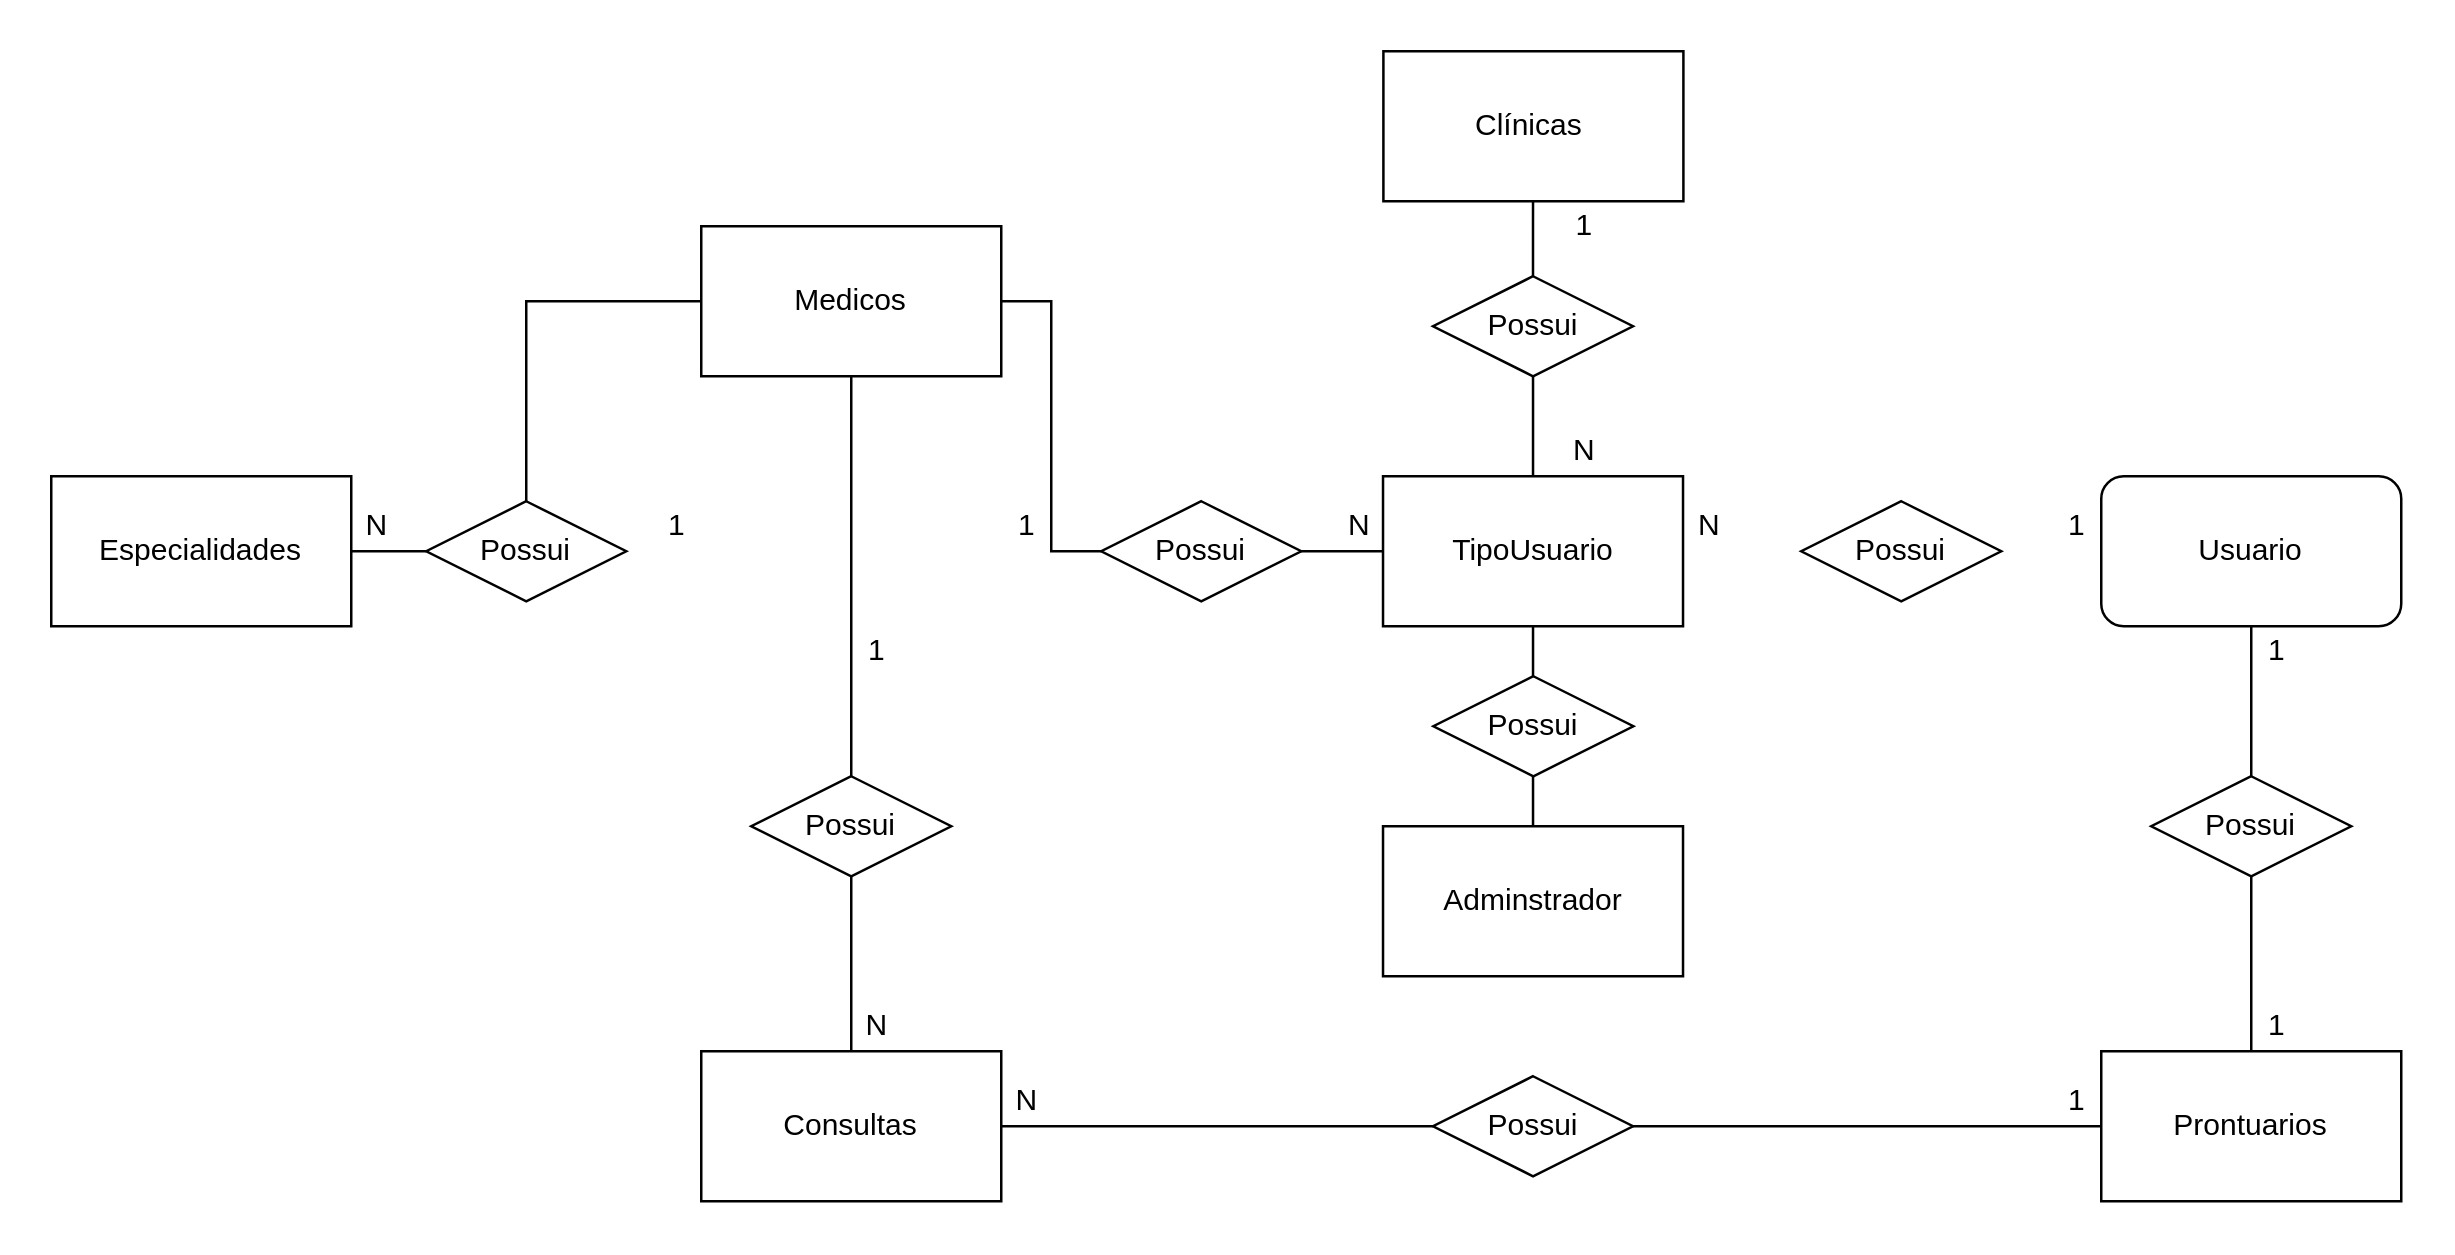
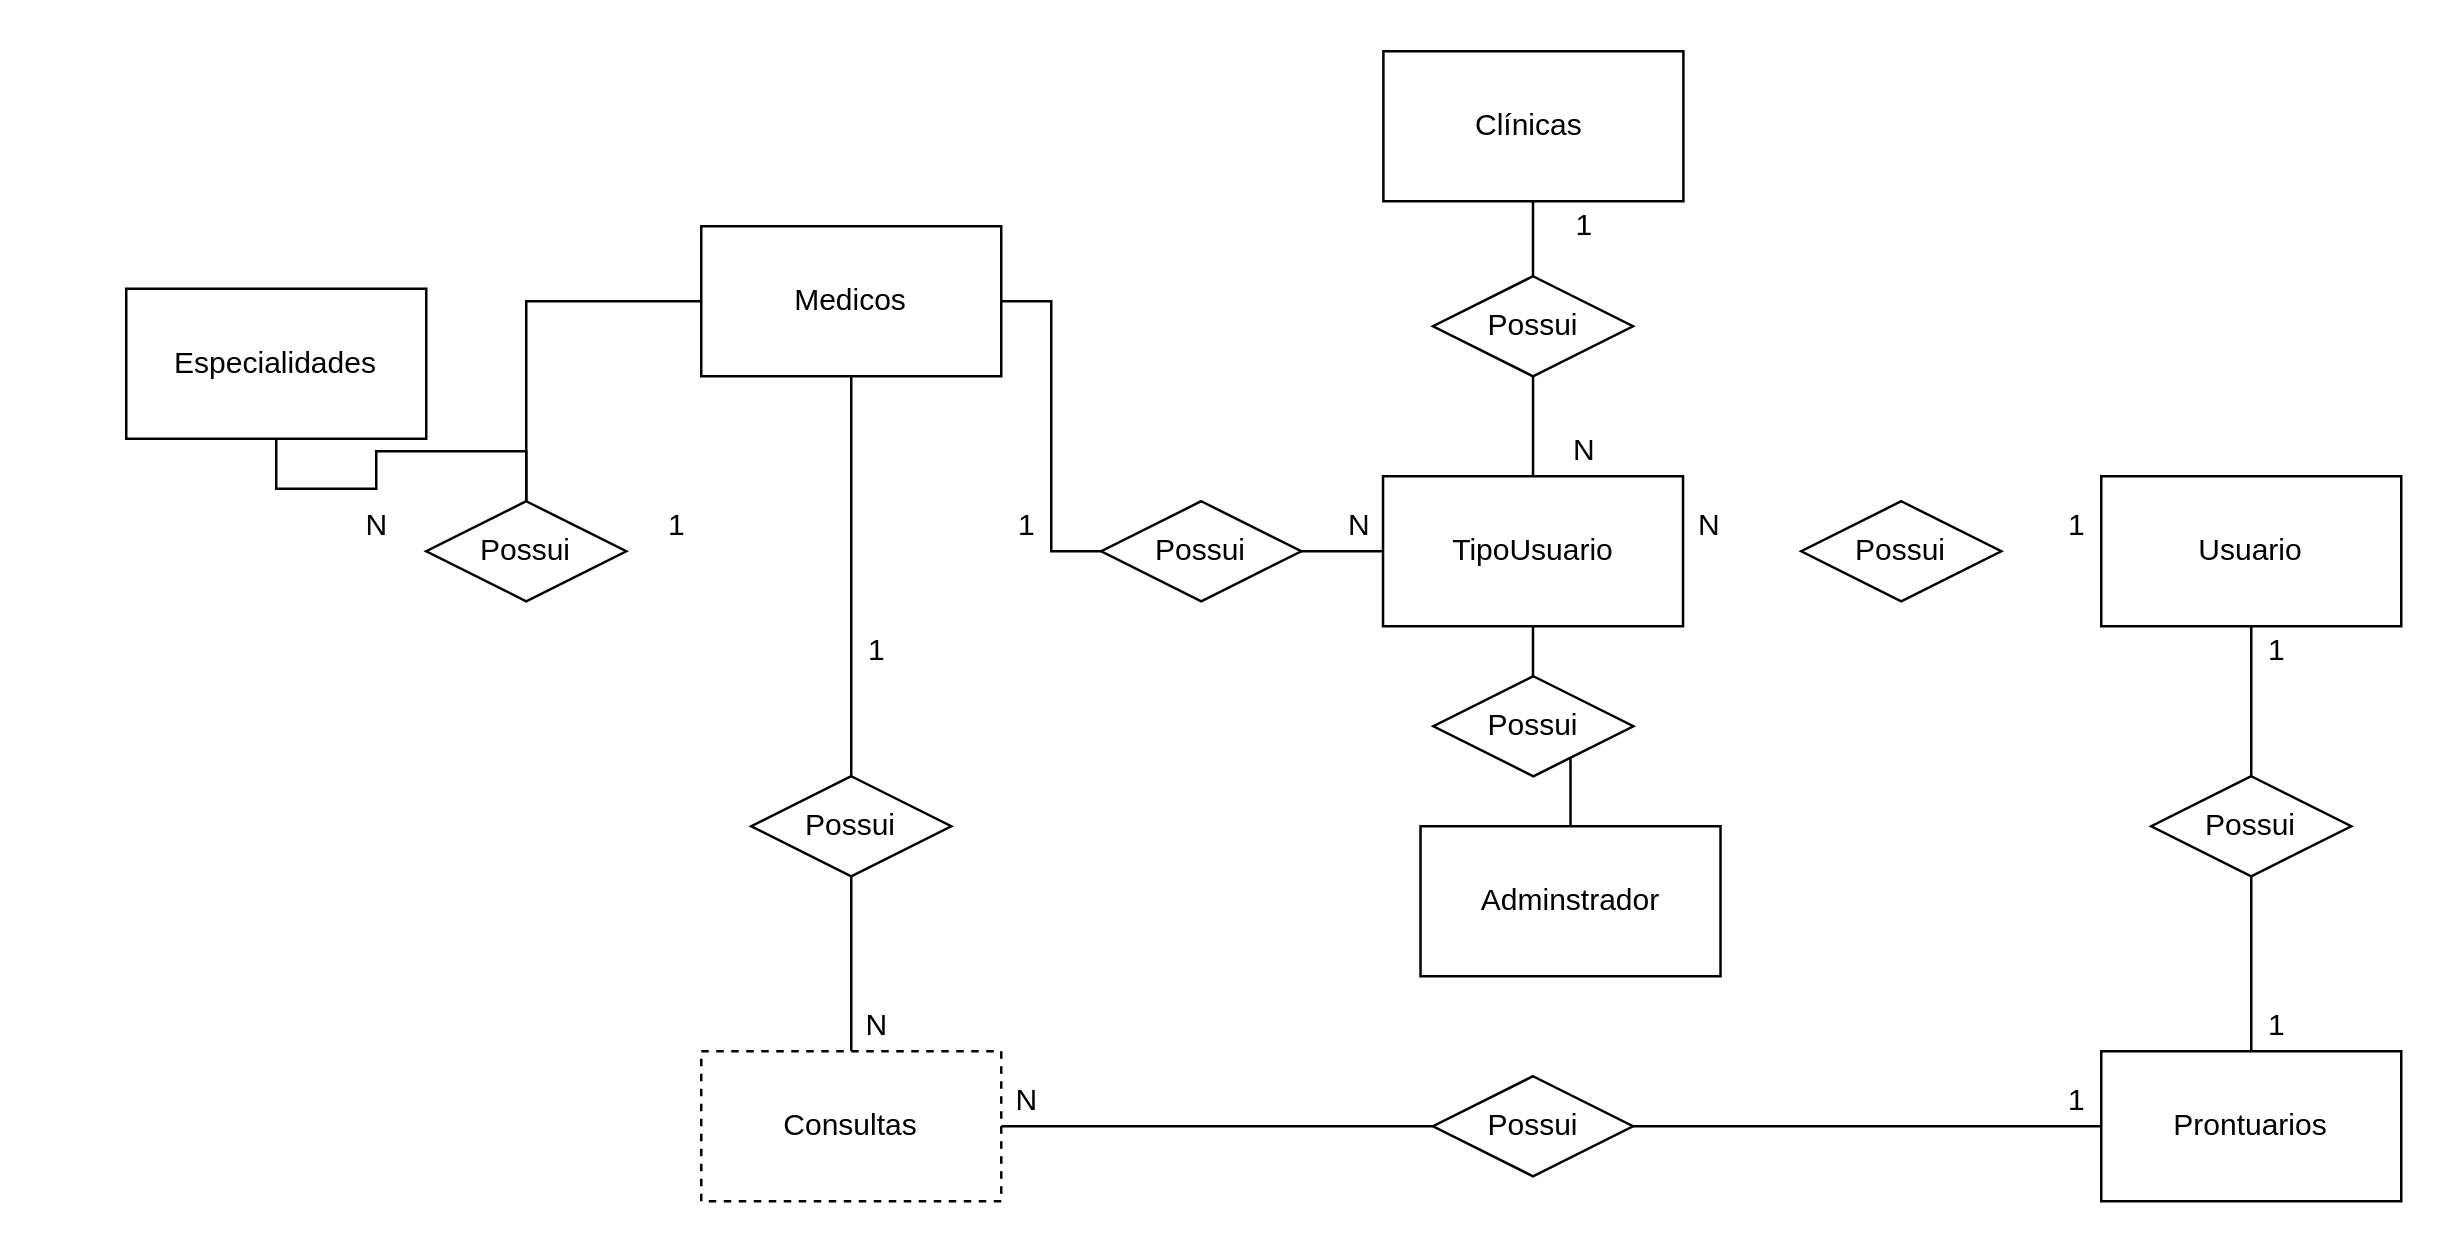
(201, 551) -> (276, 364)
(2251, 551) -> (2251, 551)
(1533, 901) -> (1571, 901)
(851, 1126) -> (851, 1126)
